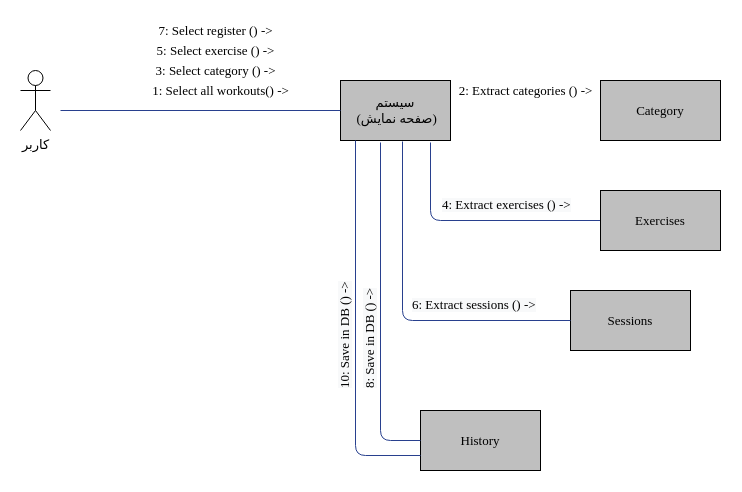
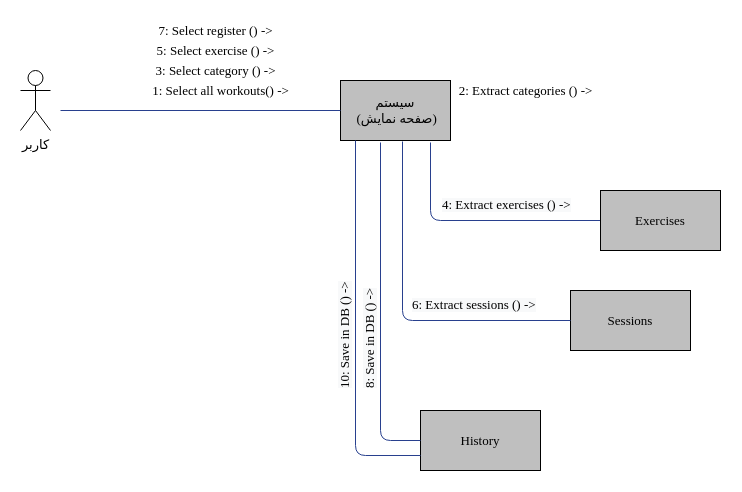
(661, 111) -> none
